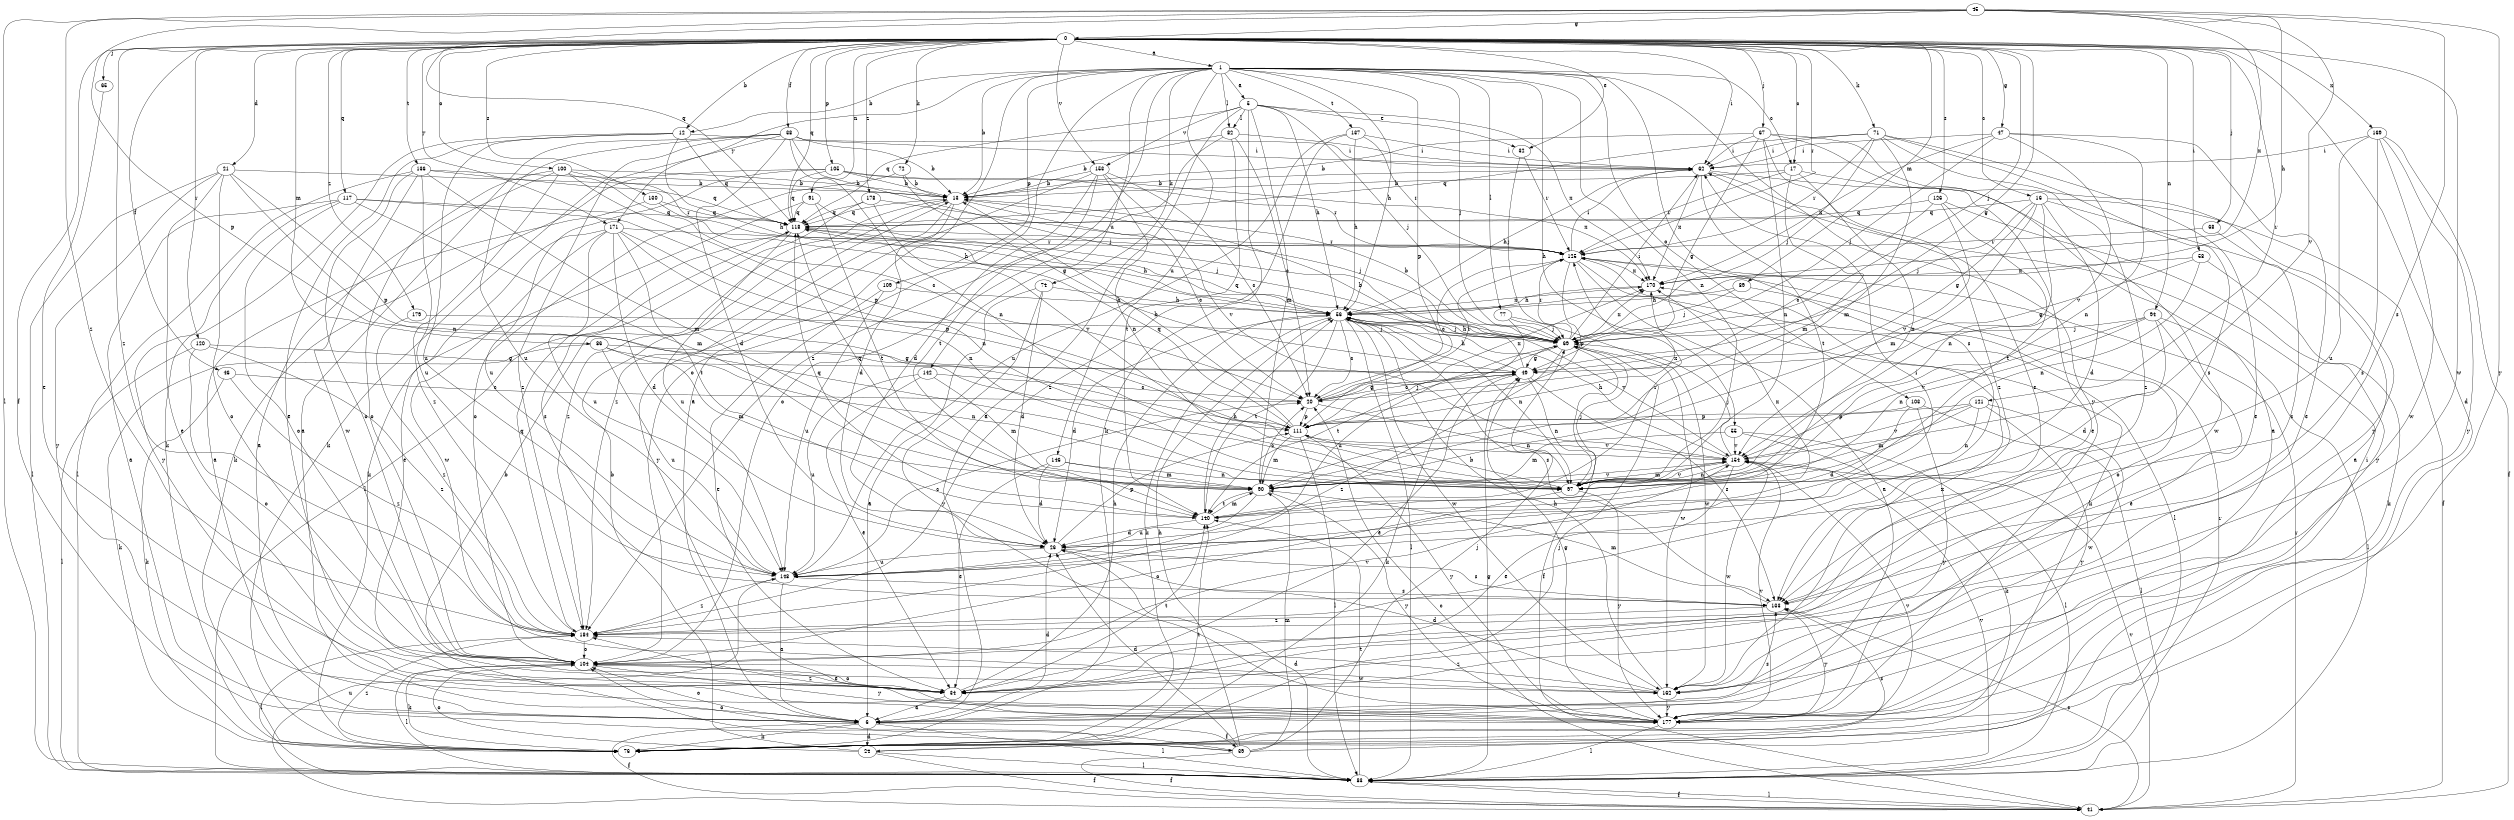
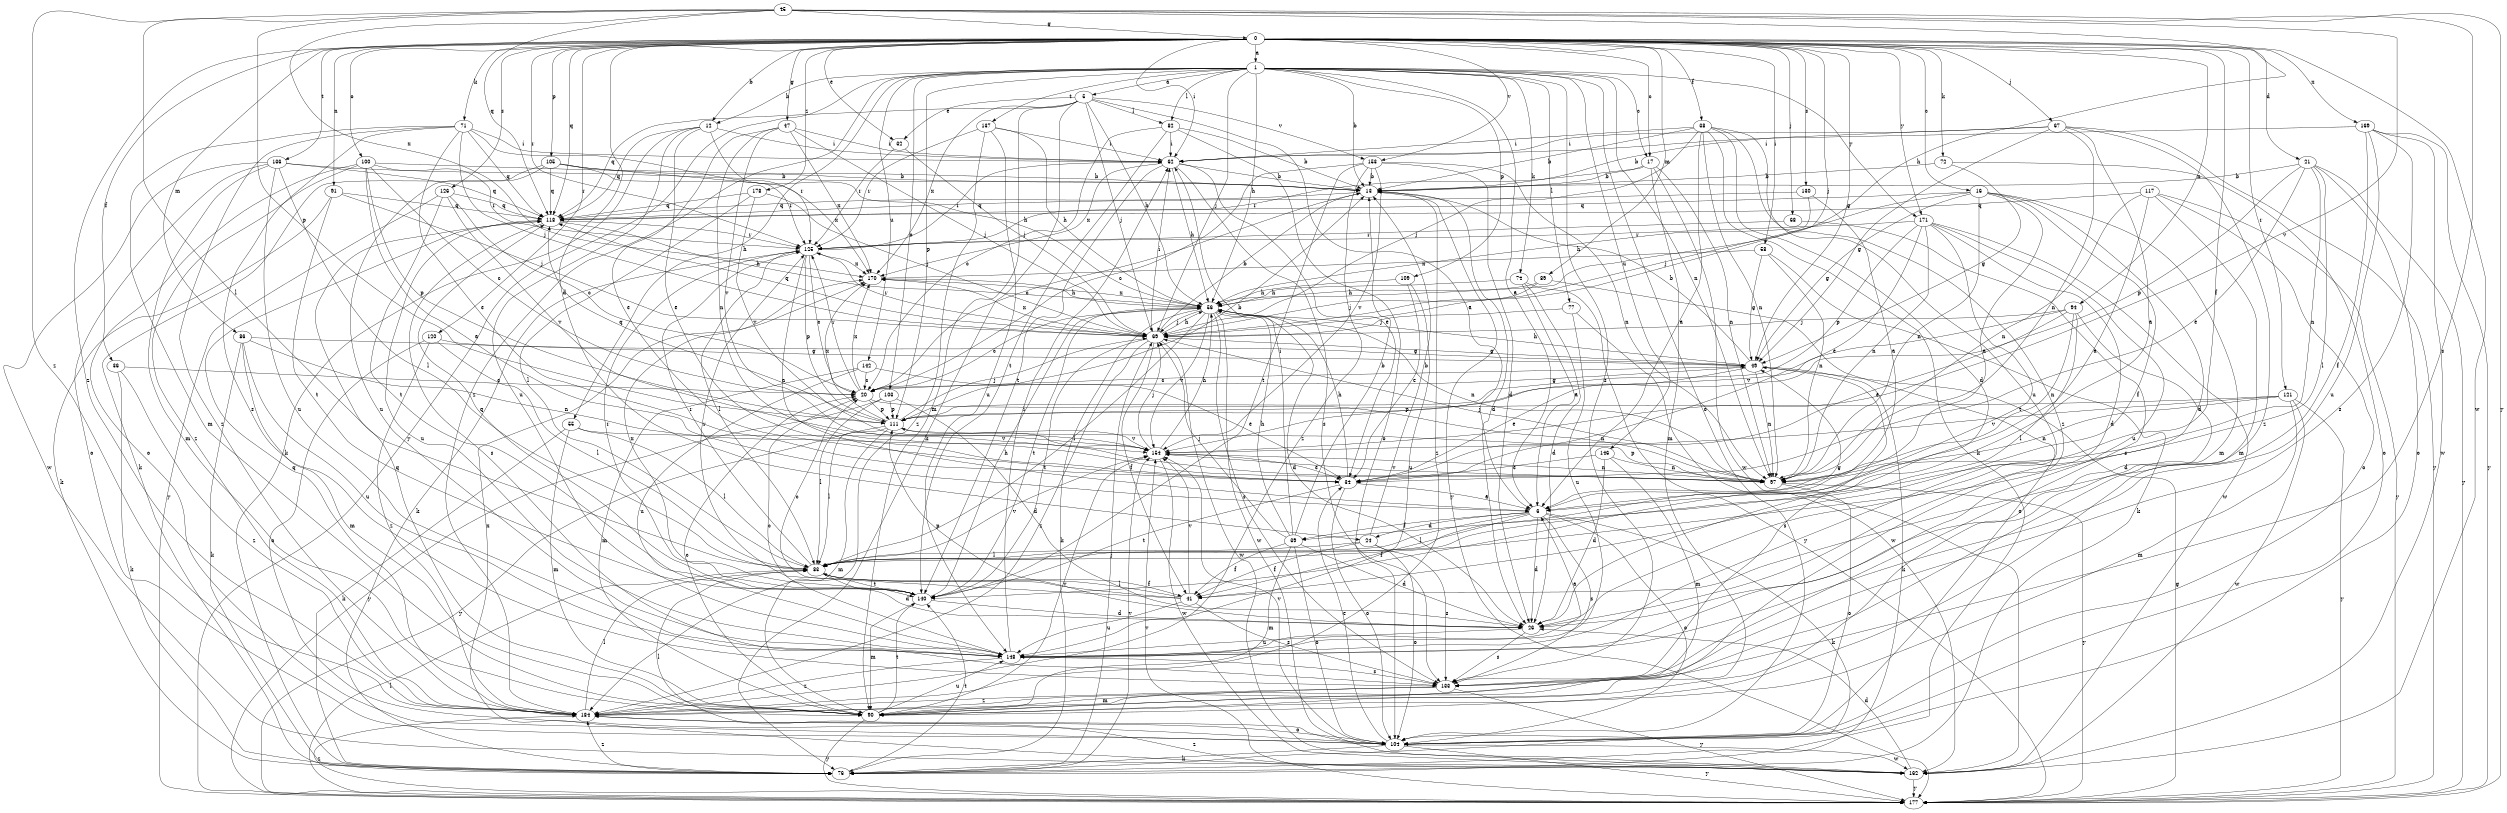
(632, 43) -> none
(104, 86) -> none
(417, 315) -> none
(227, 373) -> (116, 366)
(1472, 461) -> (1633, 454)
(1580, 480) -> none
(1510, 491) -> none
